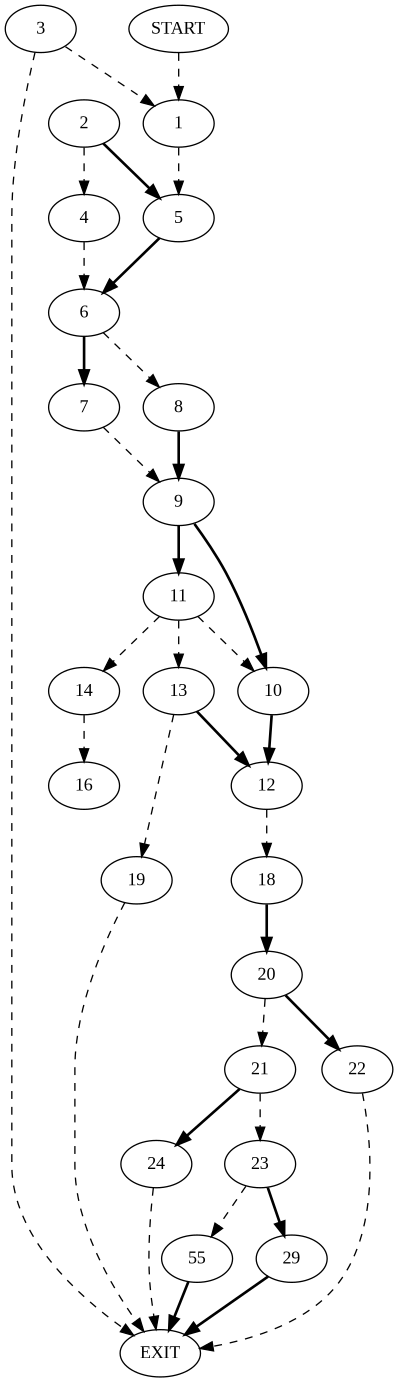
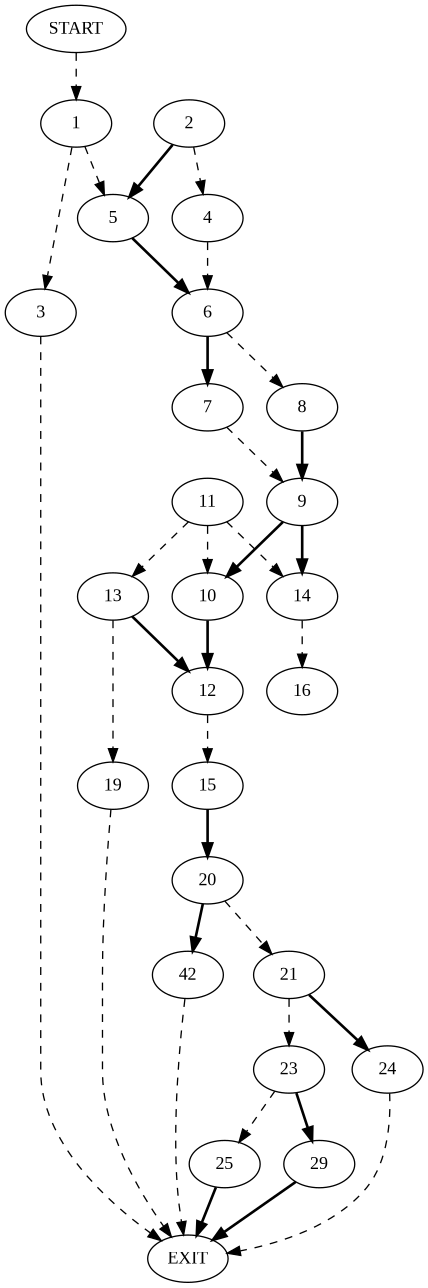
(104, 73) -> (60, 211)
(179, 543) -> (302, 543)
(267, 880) -> (208, 786)
(357, 1070) -> (188, 975)
(197, 1259) -> (225, 1164)
